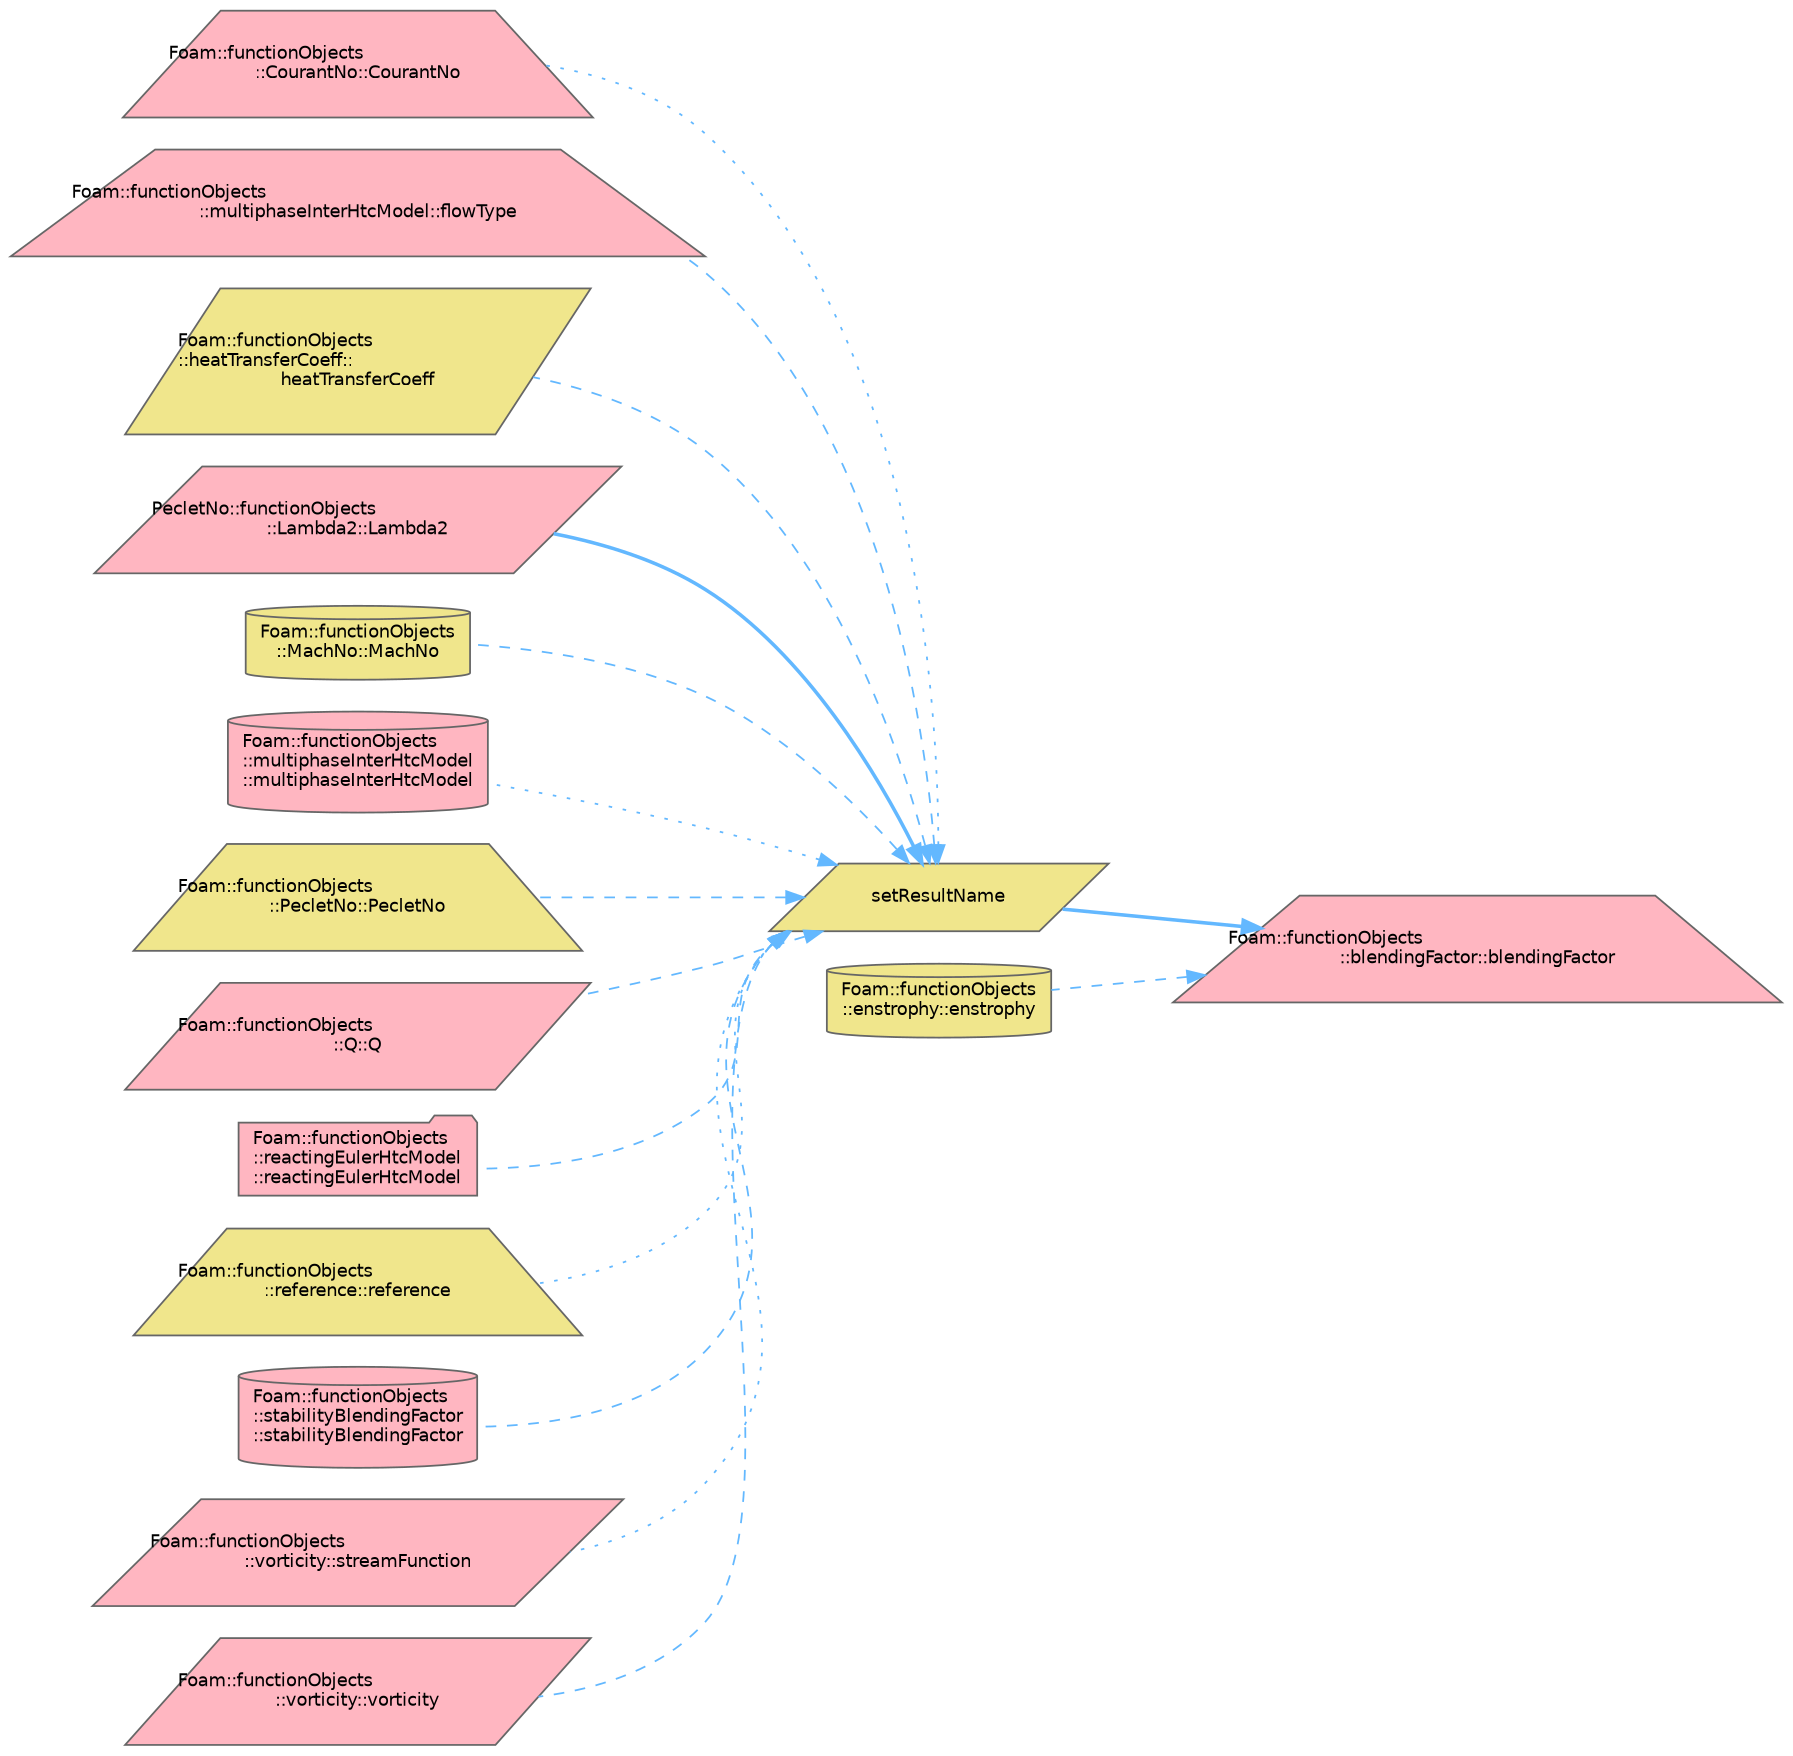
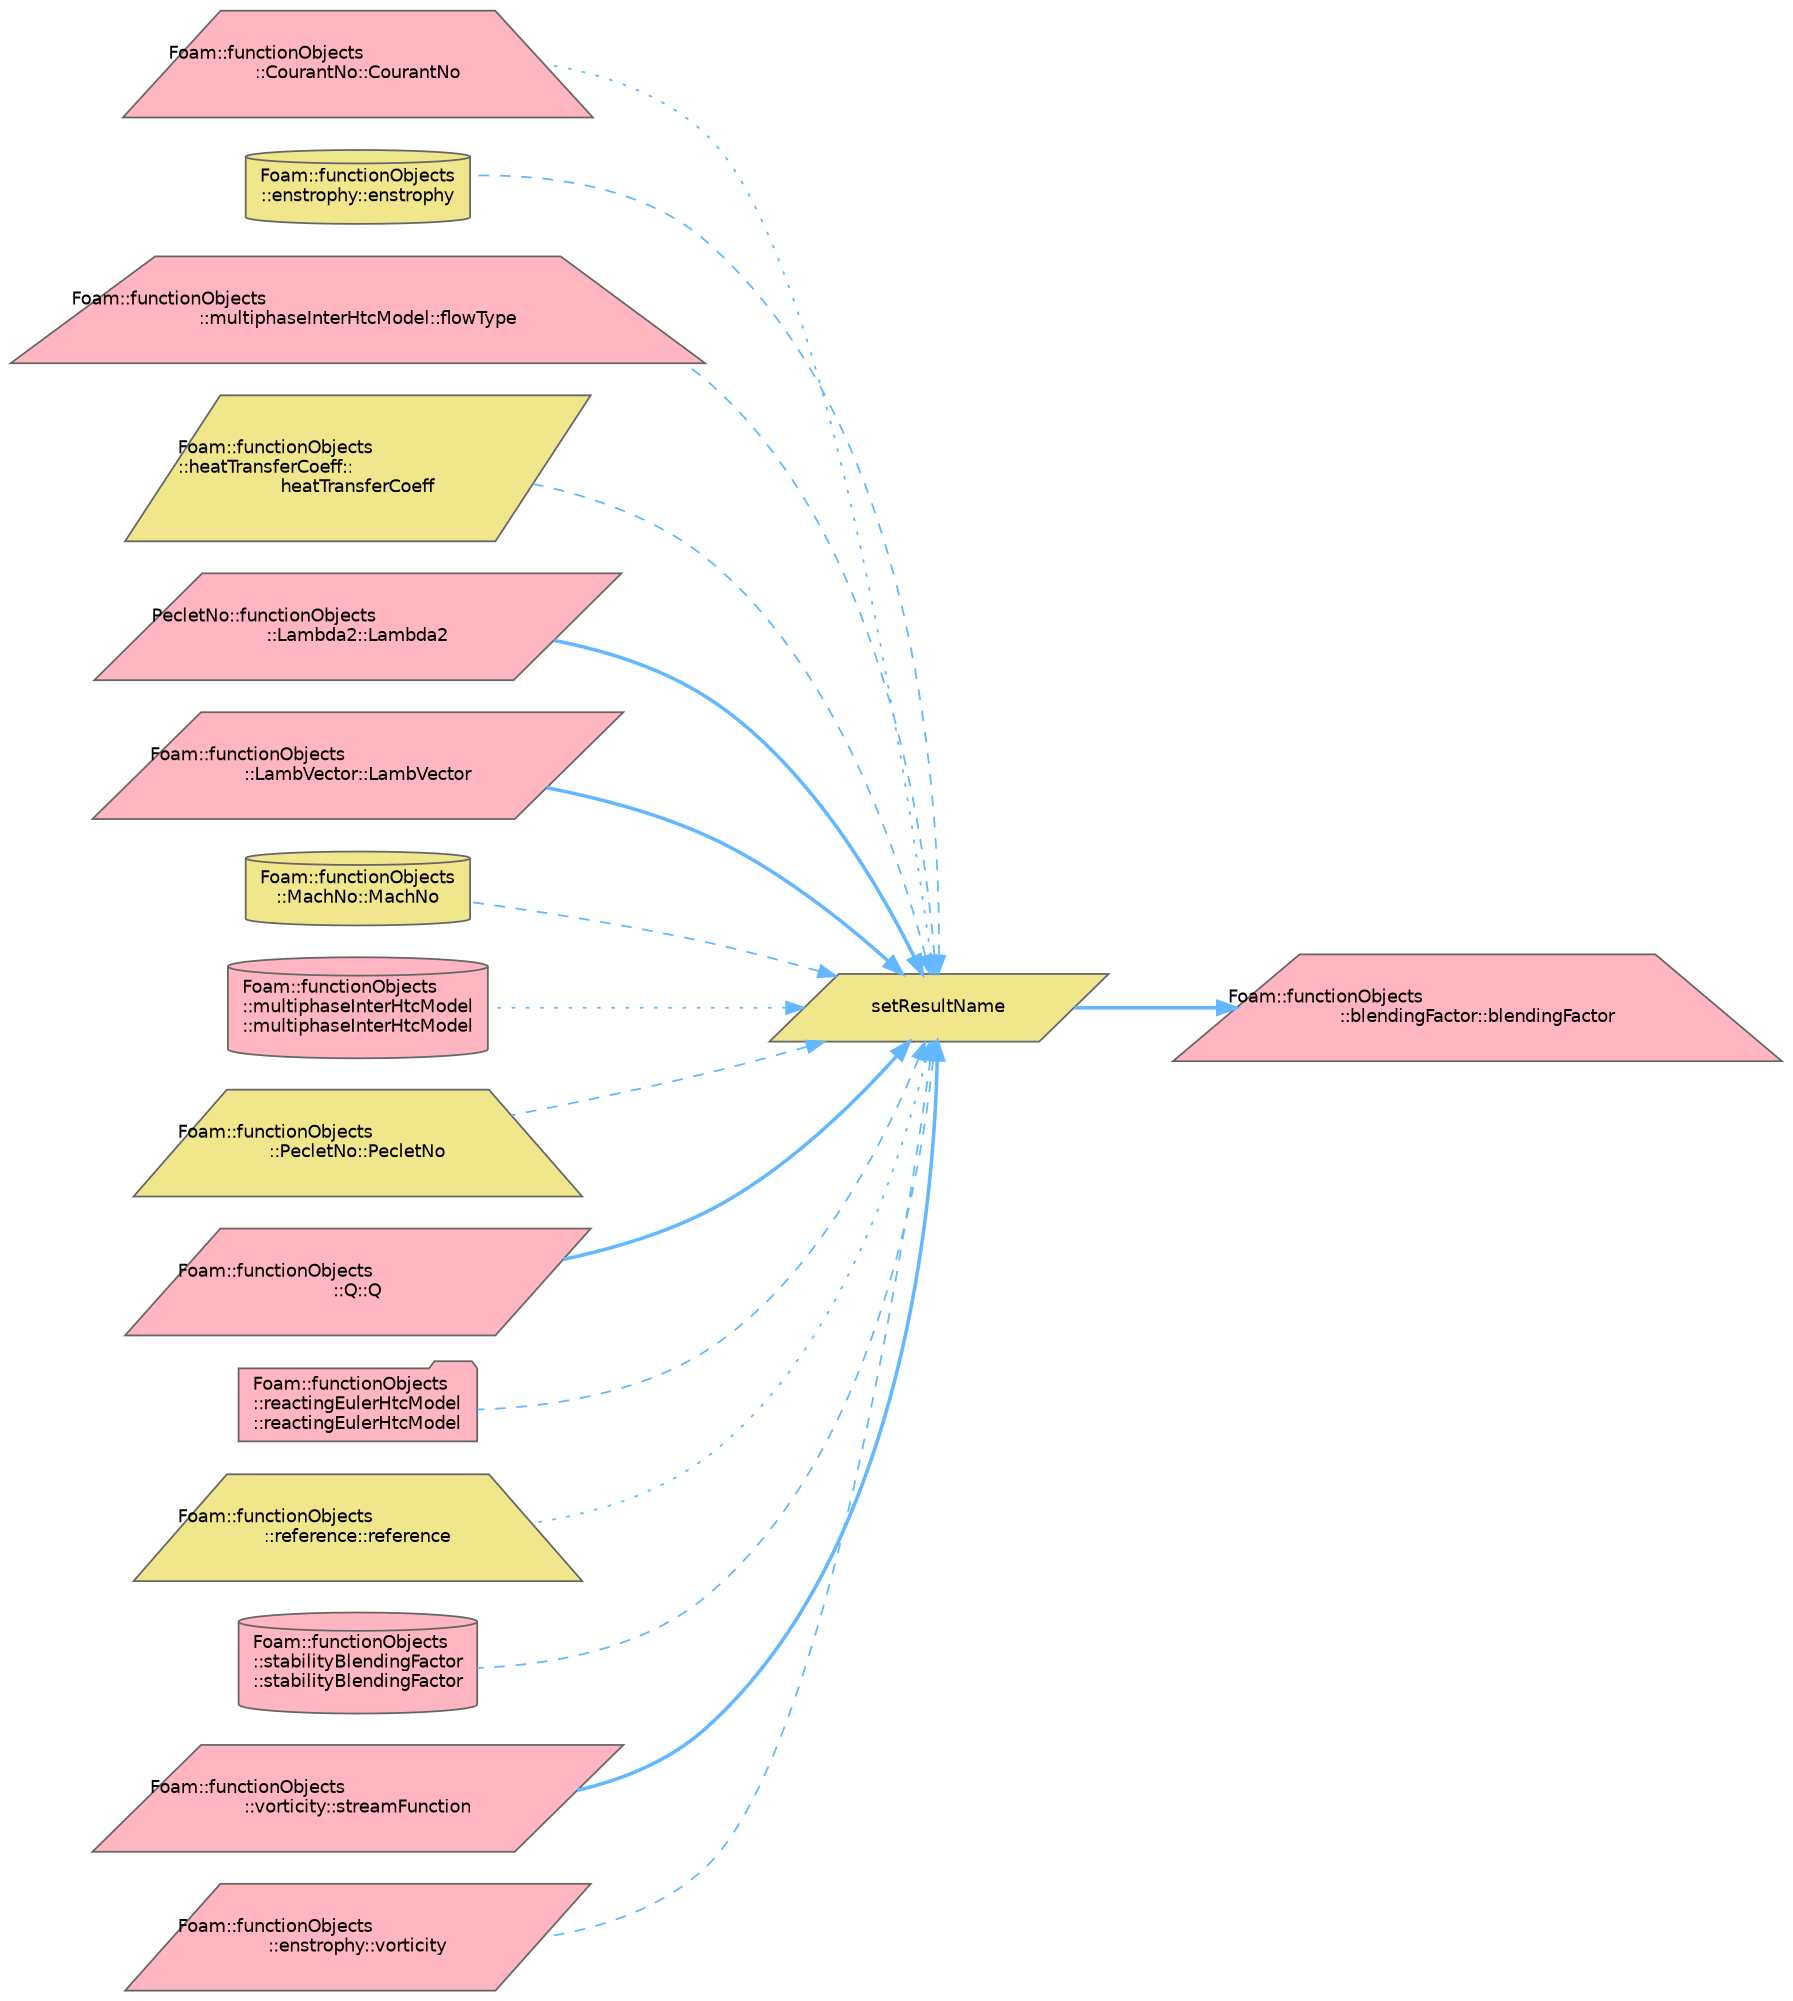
none -> (358, 766)
(693, 970) -> (748, 1188)
(1119, 983) -> (851, 455)
(757, 1289) -> (875, 1445)
(358, 1692) -> (358, 1937)
